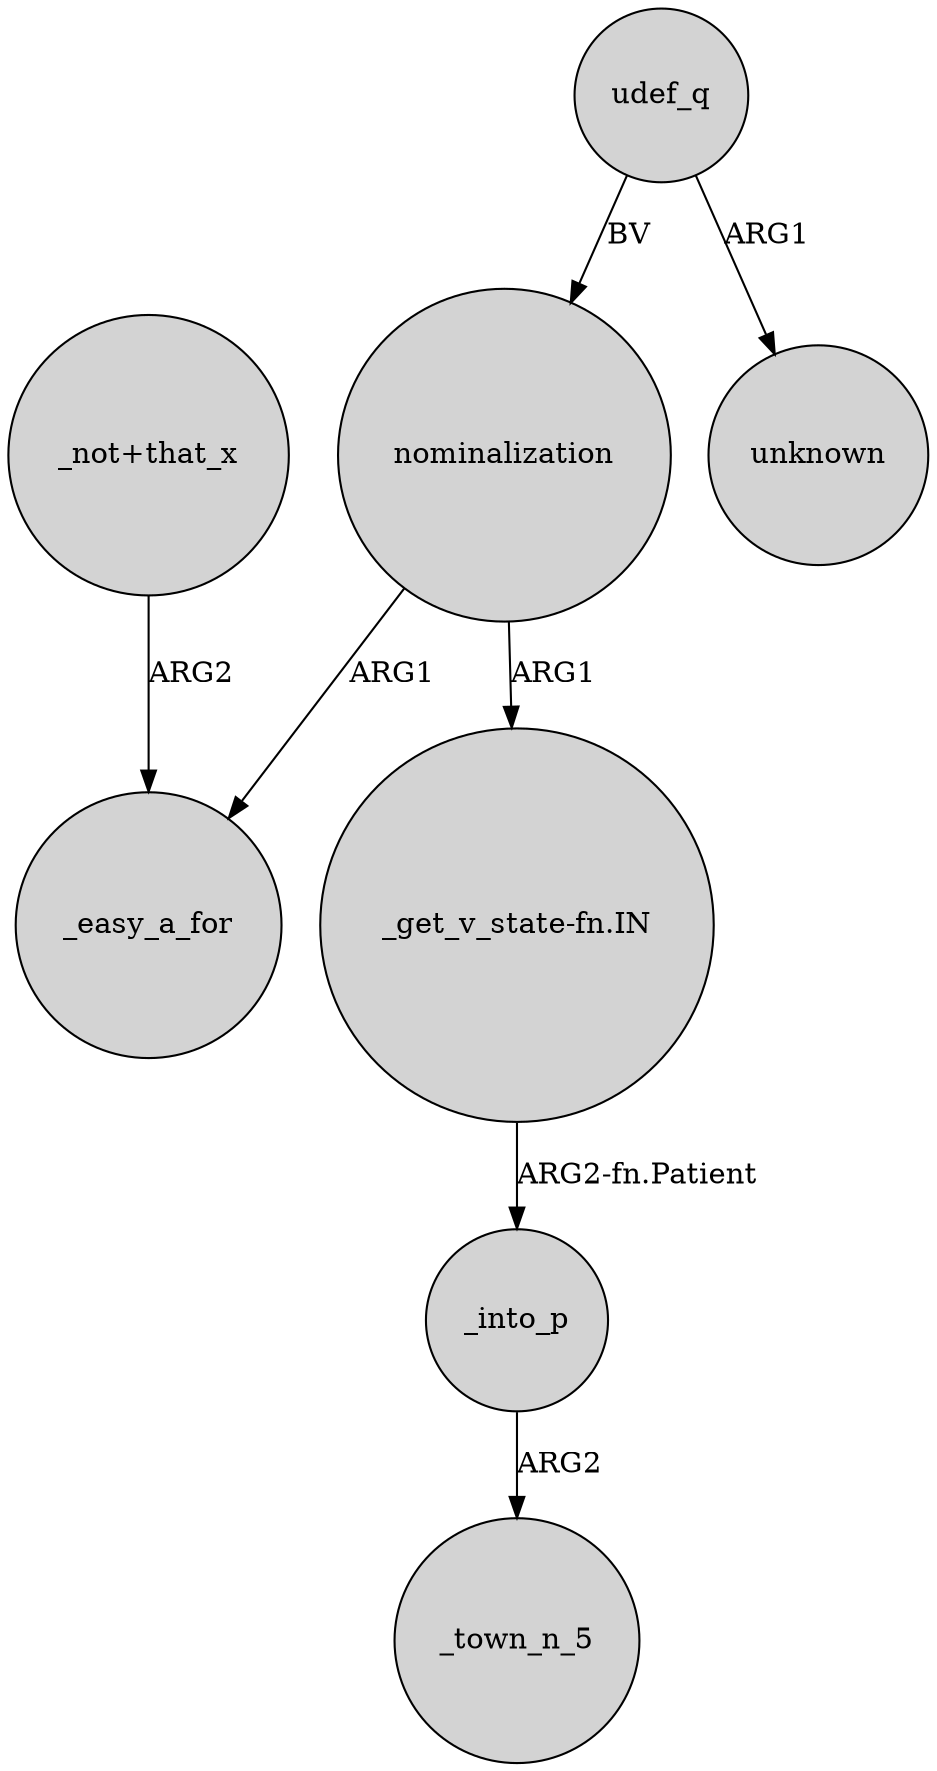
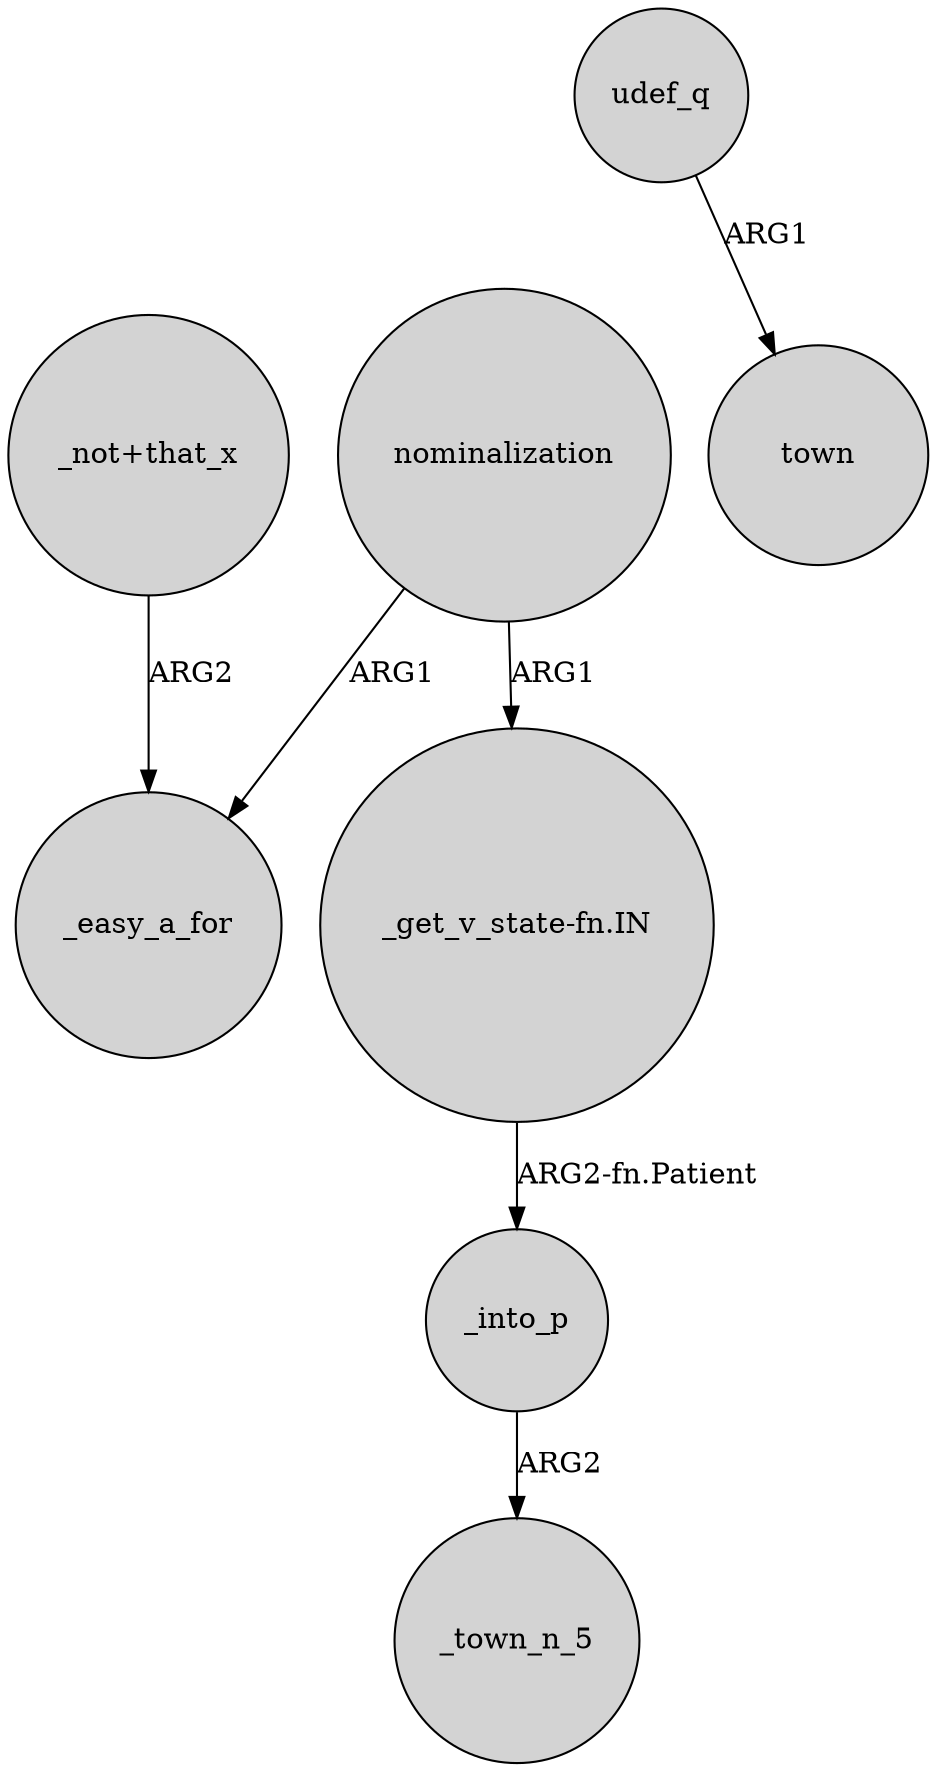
(603, 229) -> none
(818, 455) -> (818, 455)
